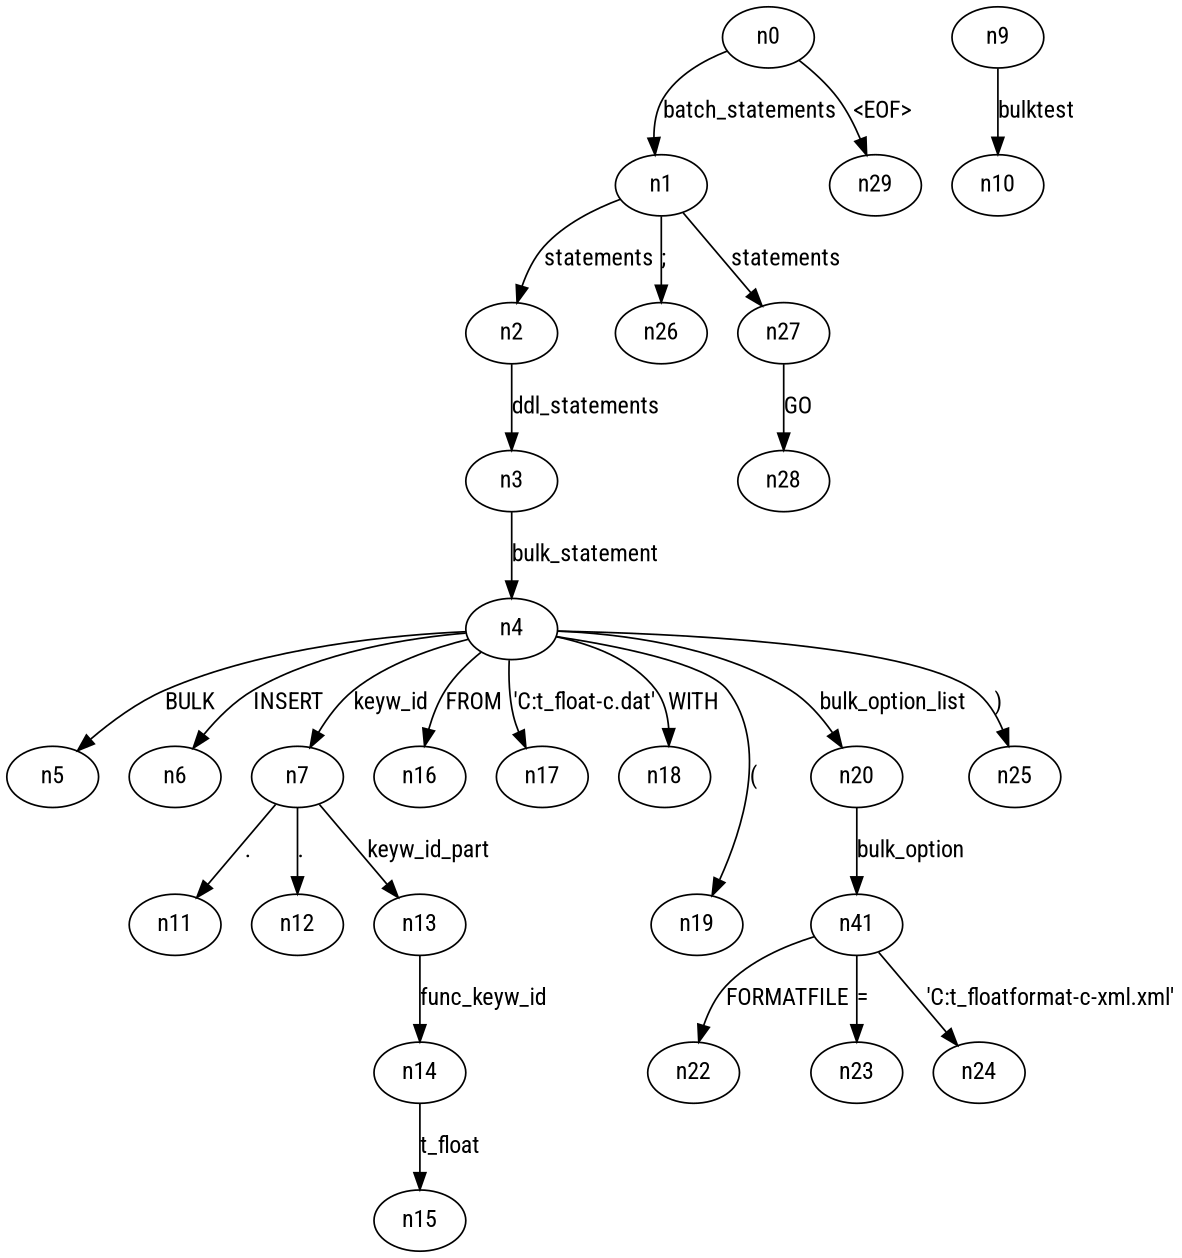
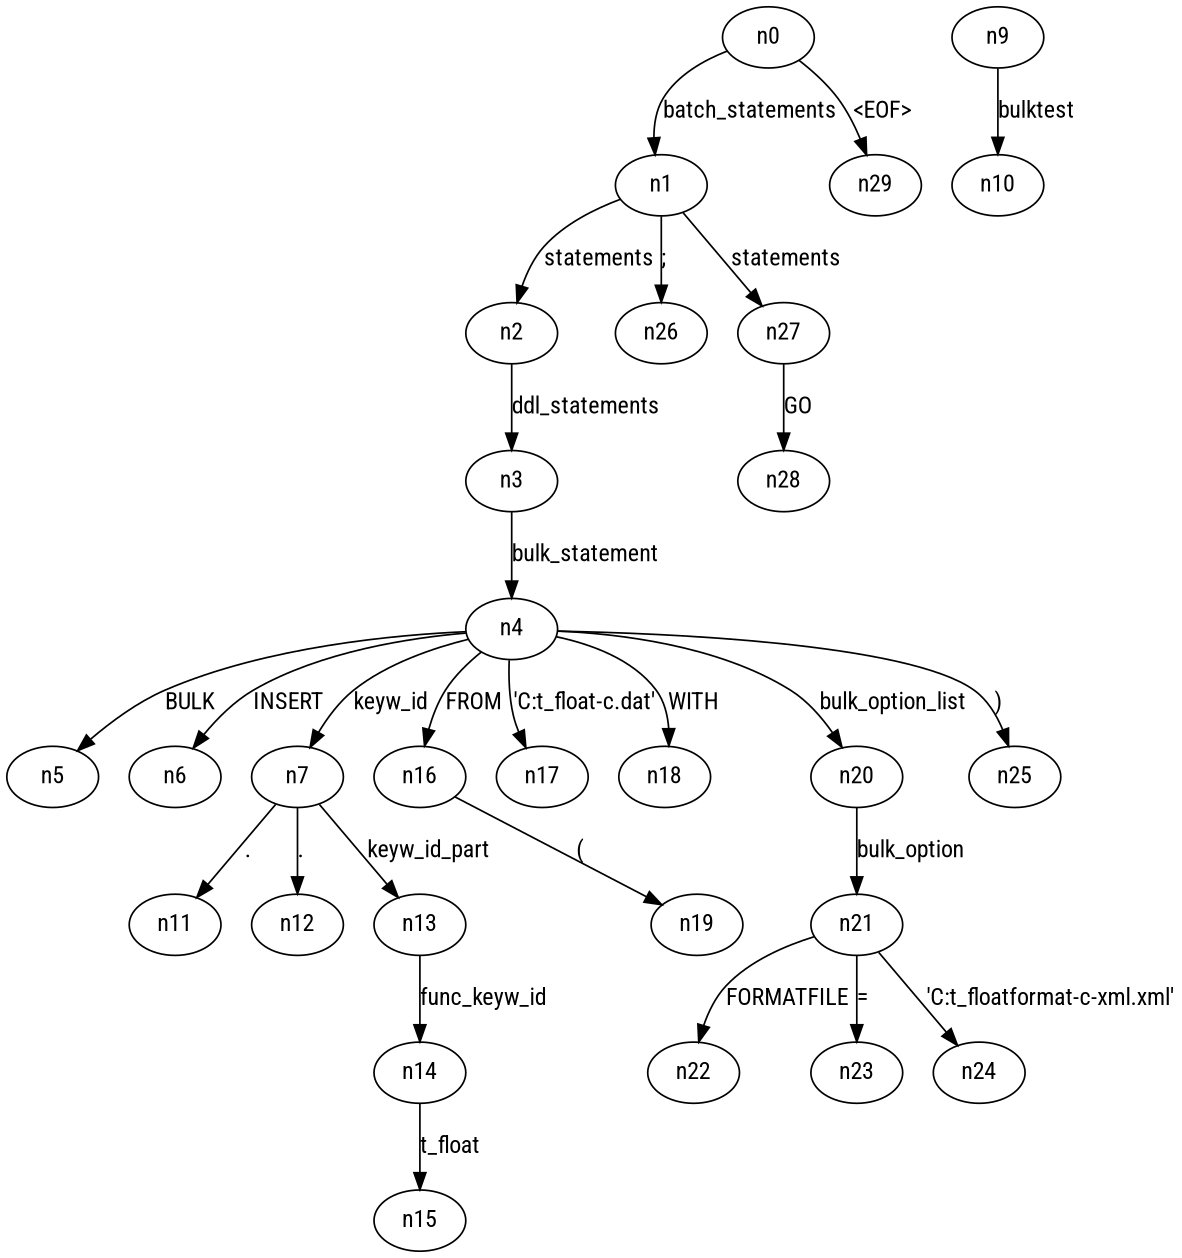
(732, 697) -> (551, 847)
(857, 925) -> (857, 925)
